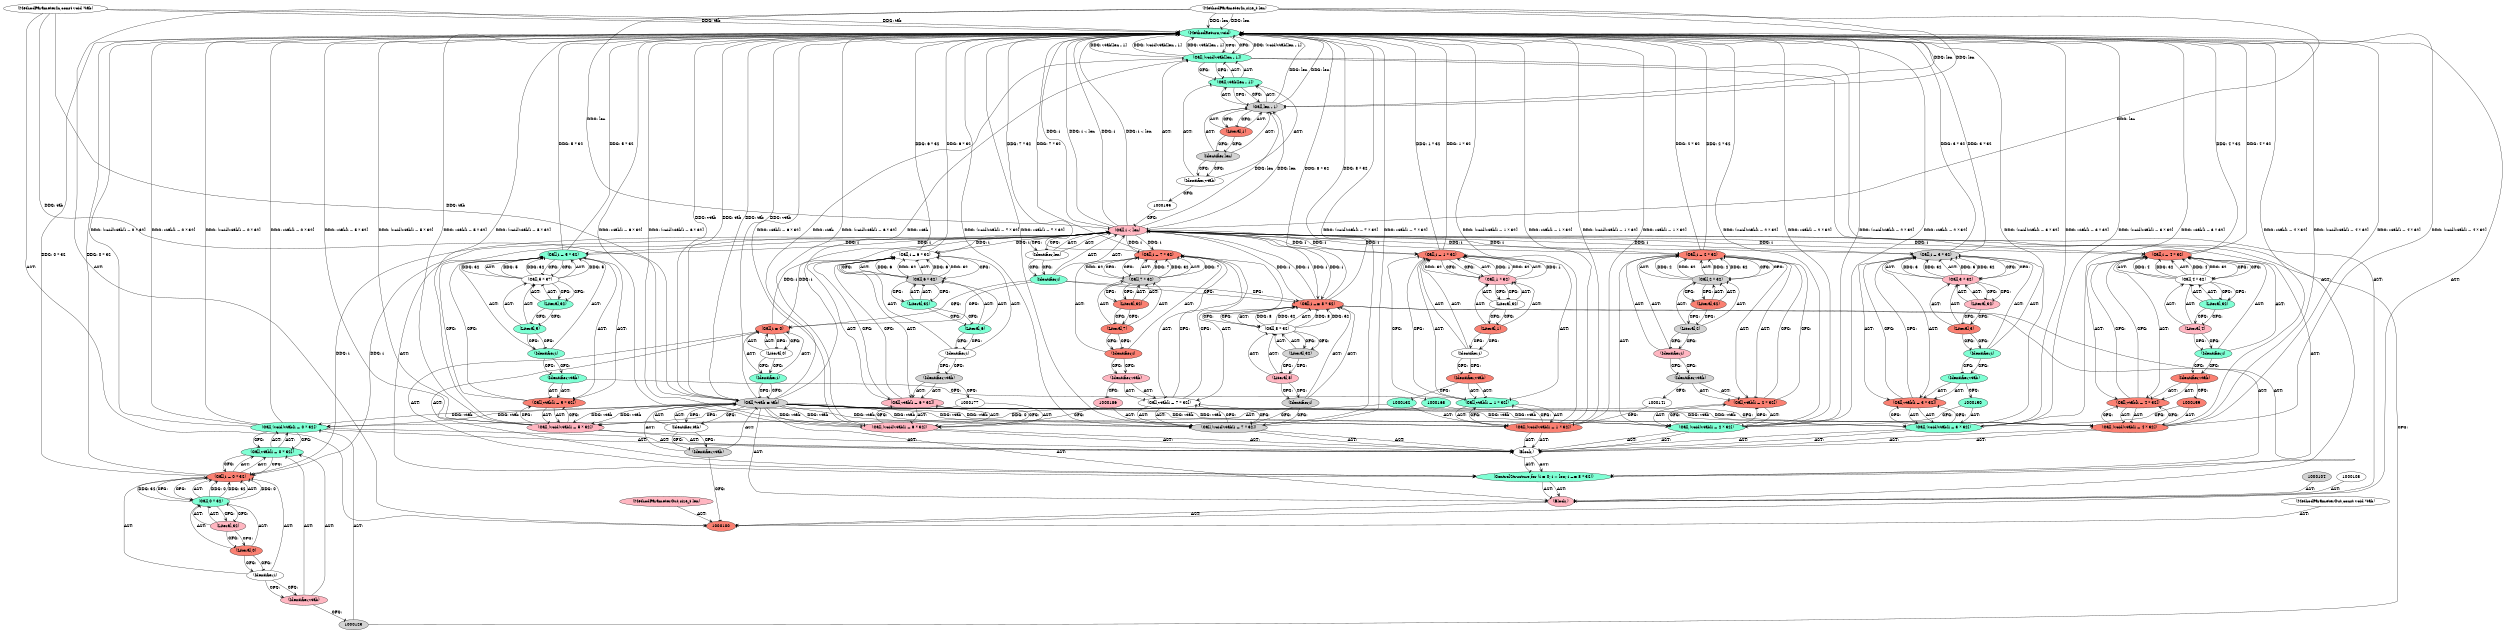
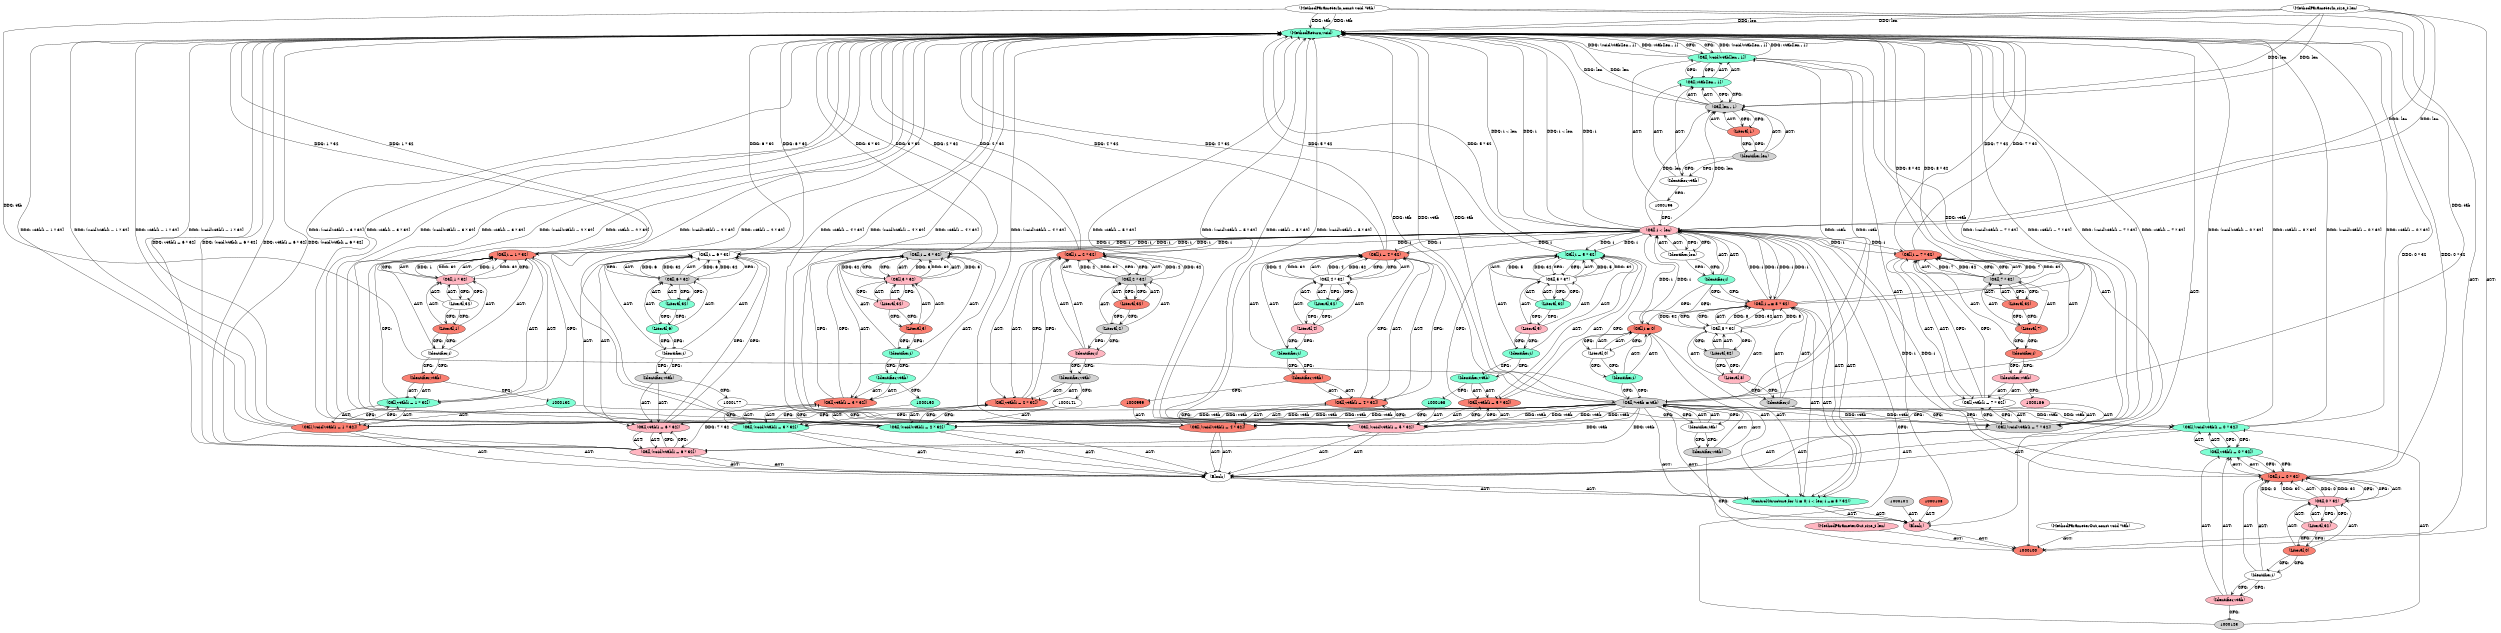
(154, 23) -> (2487, 438)
(530, 329) -> (1531, 329)
(1620, 335) -> (998, 417)
(2192, 403) -> (1135, 403)
(1019, 415) -> (1669, 415)
(1048, 415) -> (717, 428)
(1970, 416) -> none
(1048, 418) -> (1624, 421)
(1457, 420) -> (454, 414)
(1150, 422) -> (2100, 411)
(220, 431) -> (2362, 18)
(2351, 477) -> (1934, 502)
(211, 502) -> (2327, 502)
